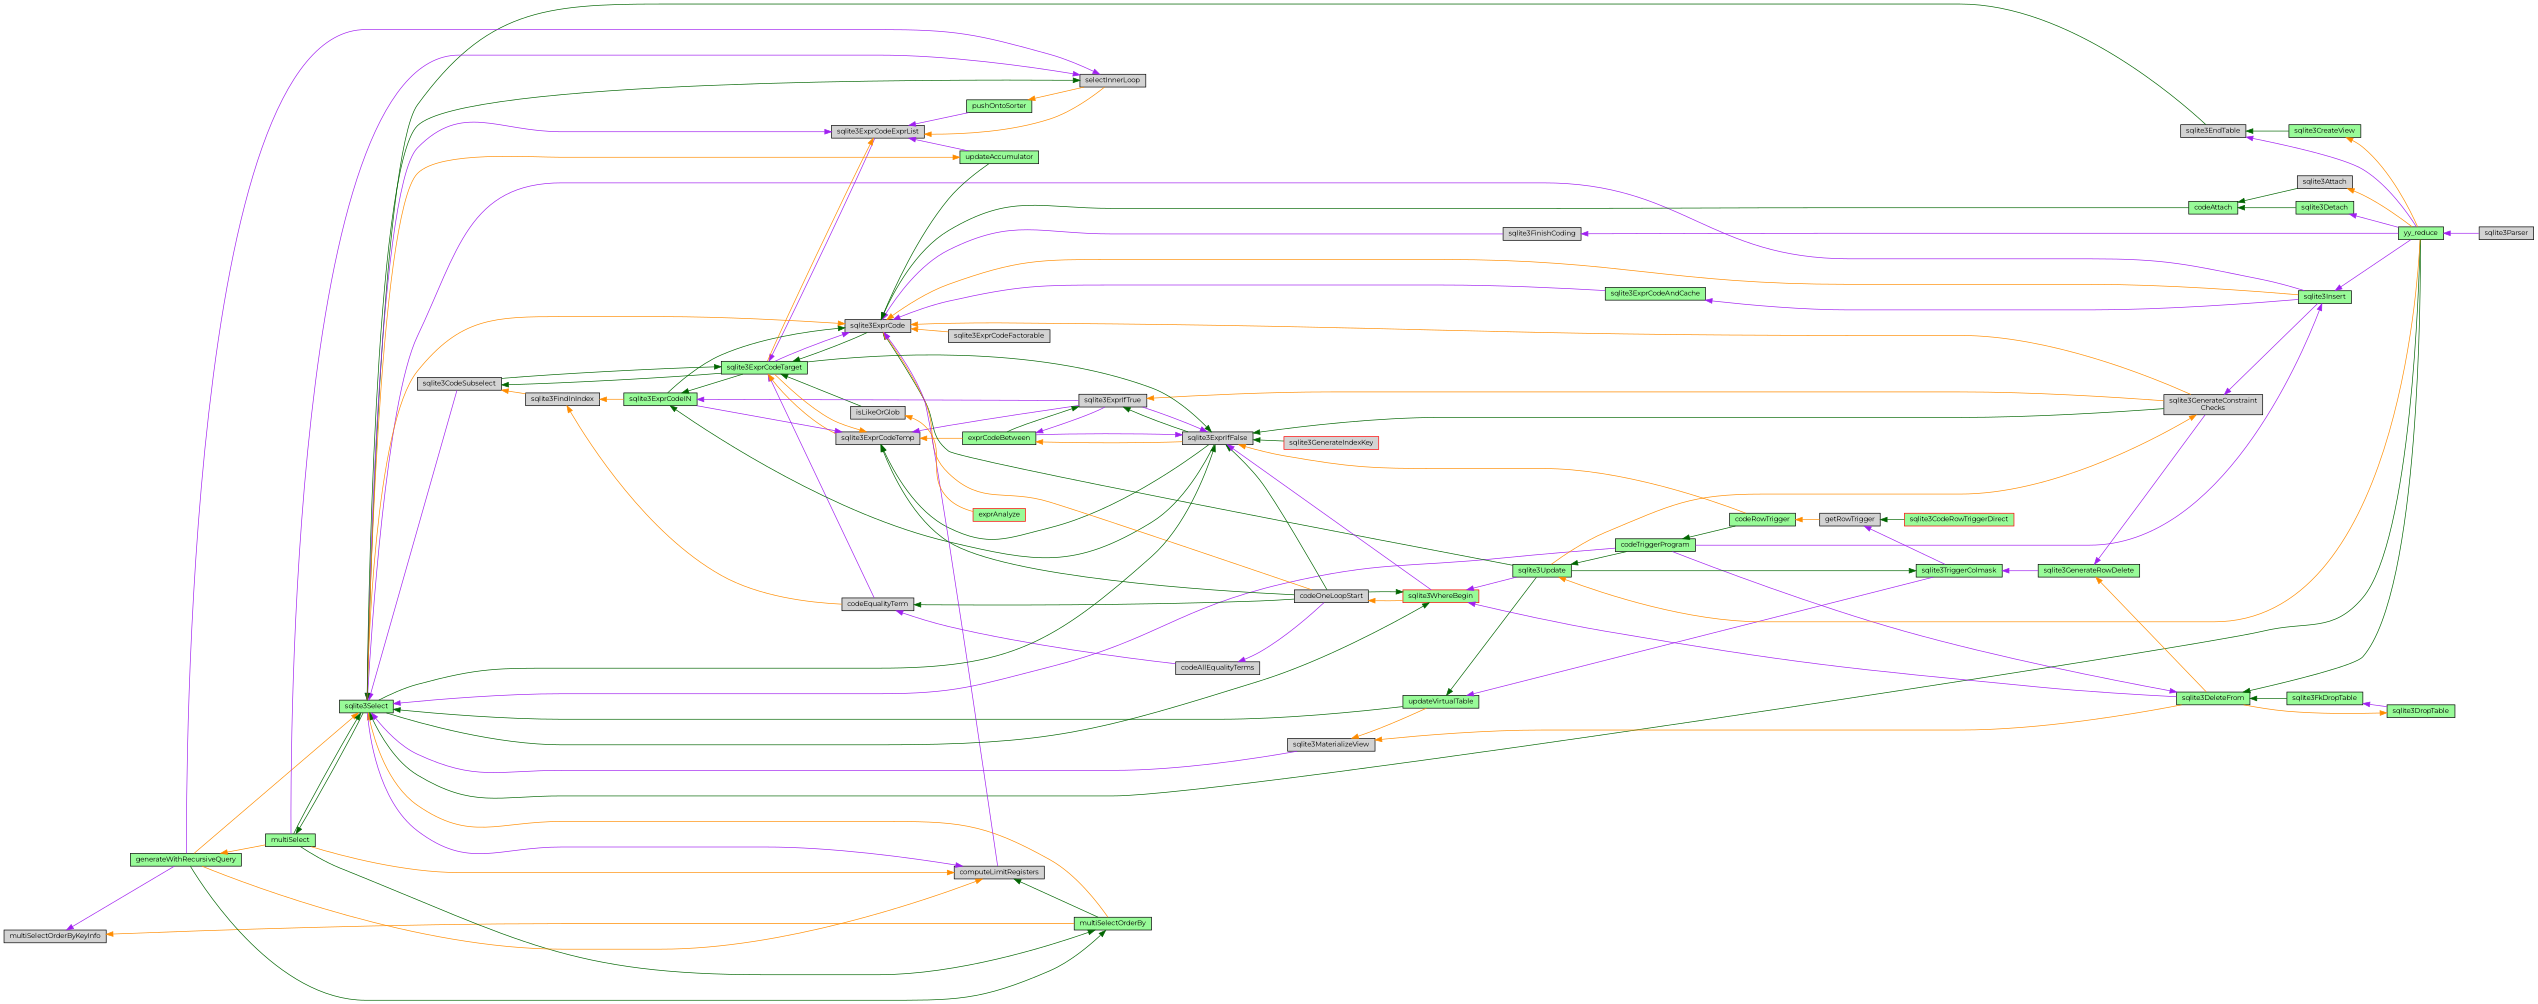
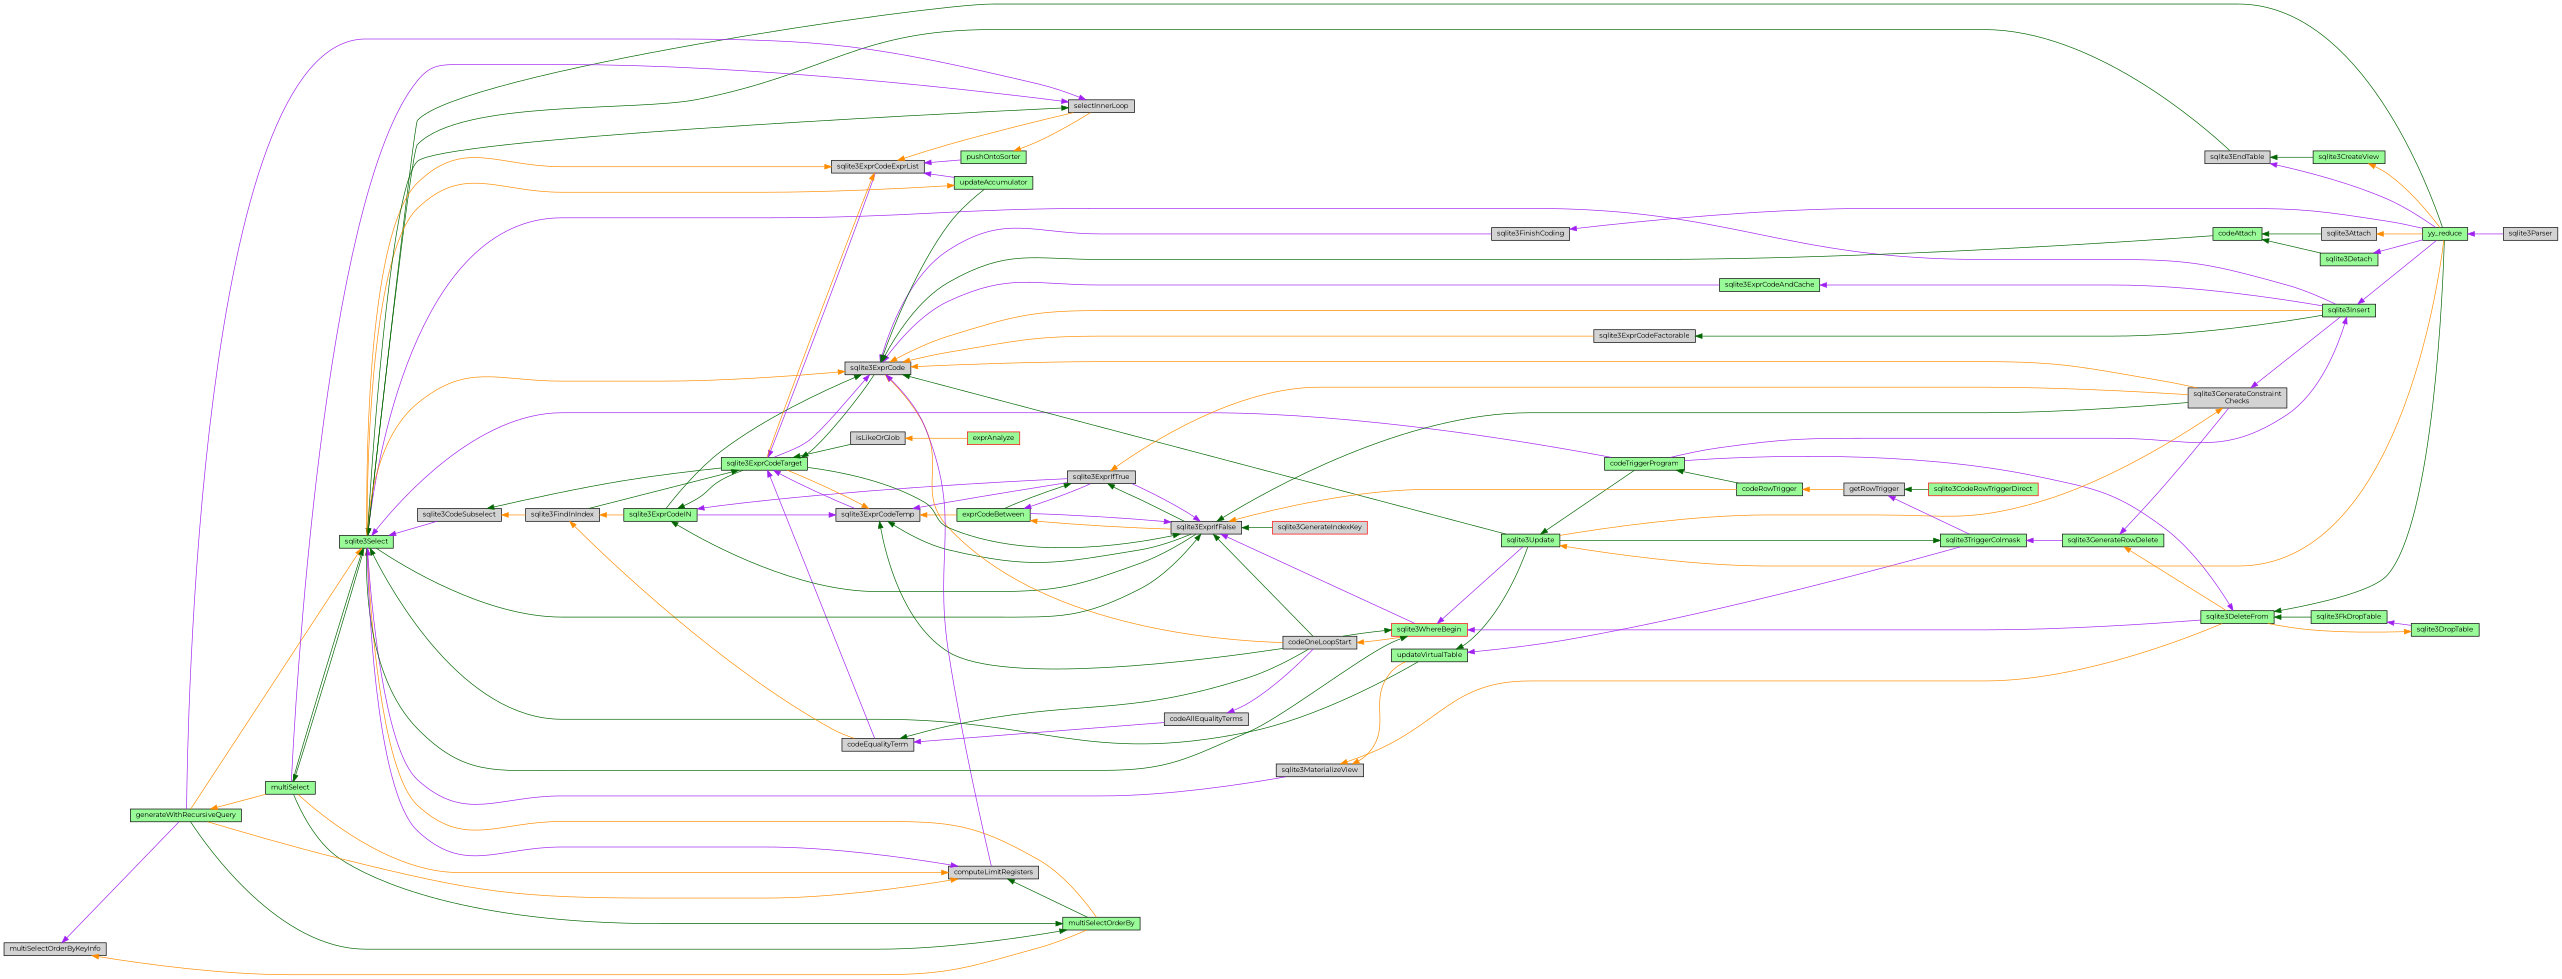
(402, 191) -> (439, 167)
none -> (2013, 336)
(608, 371) -> (660, 490)
(801, 410) -> (815, 491)
